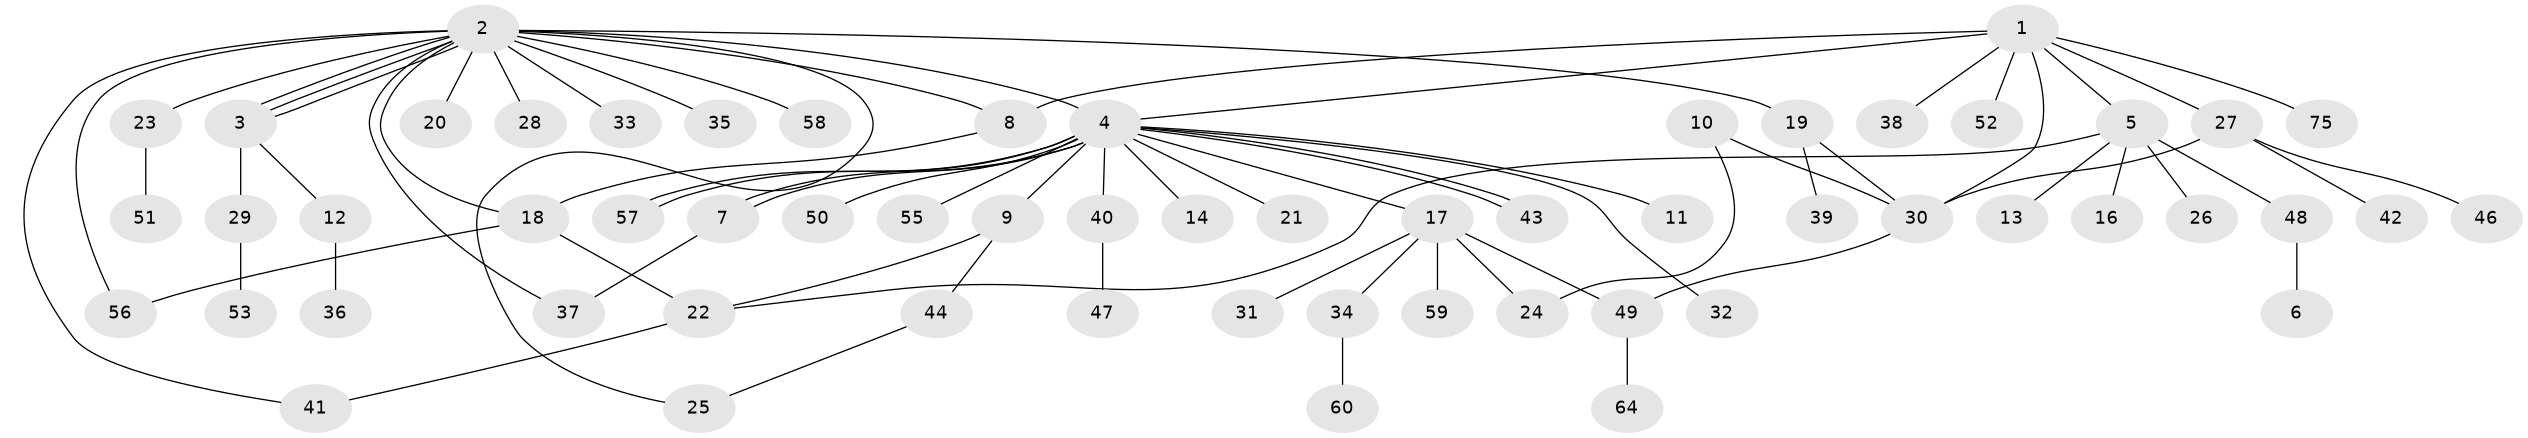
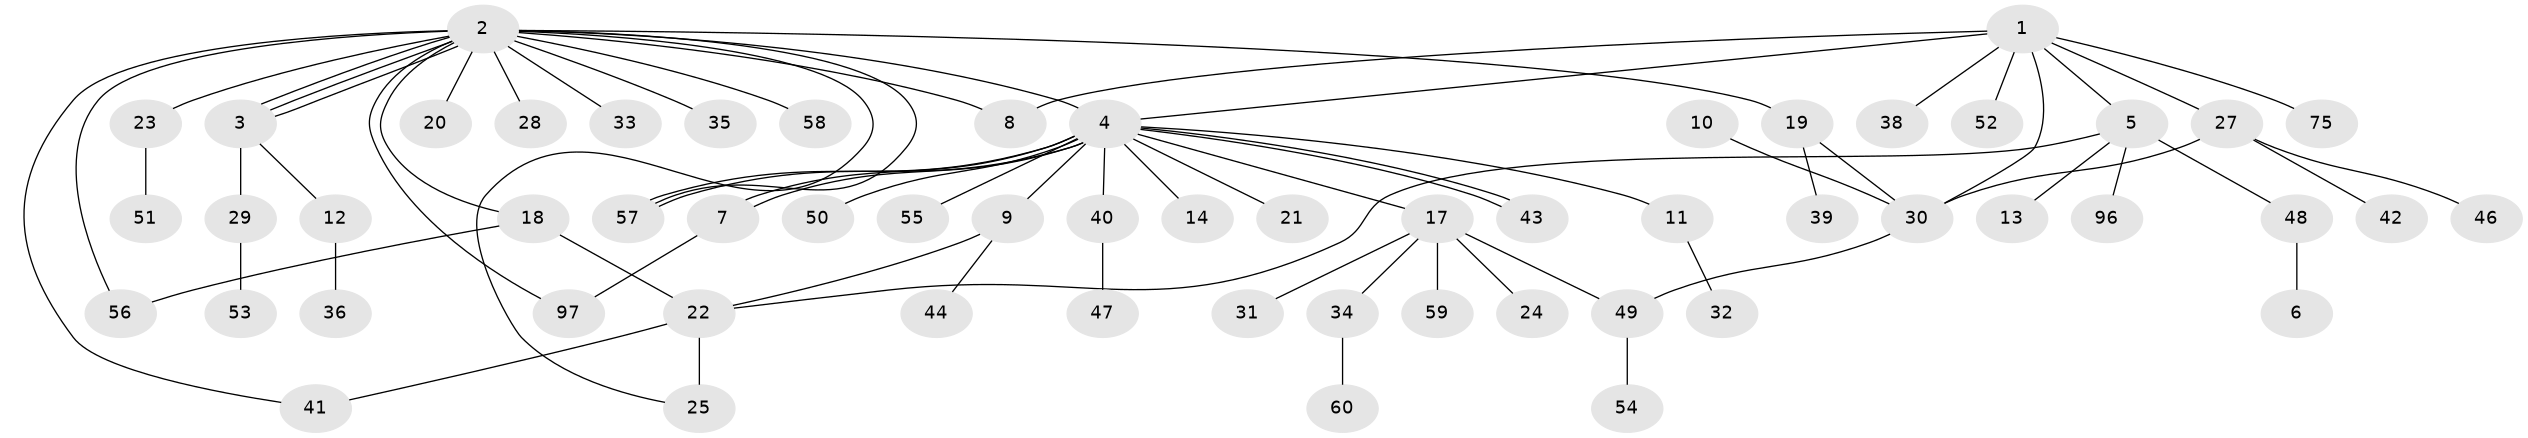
none -> (903, 98)
(768, 164) -> none
(1571, 192) -> (1700, 266)
(2107, 219) -> (2107, 219)
(2202, 219) -> none
(1696, 268) -> none
(569, 314) -> (569, 314)
(818, 361) -> (699, 361)
(1627, 409) -> (1627, 409)
